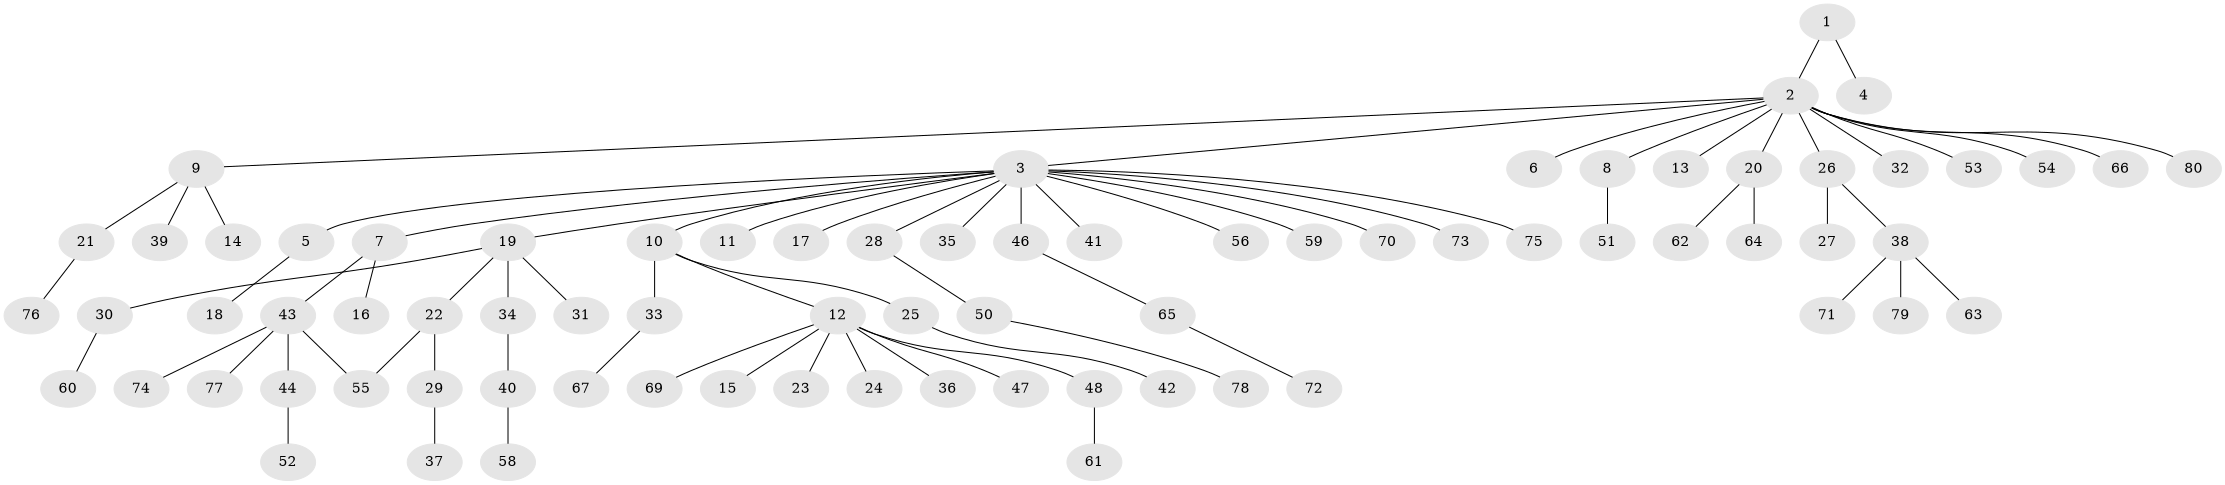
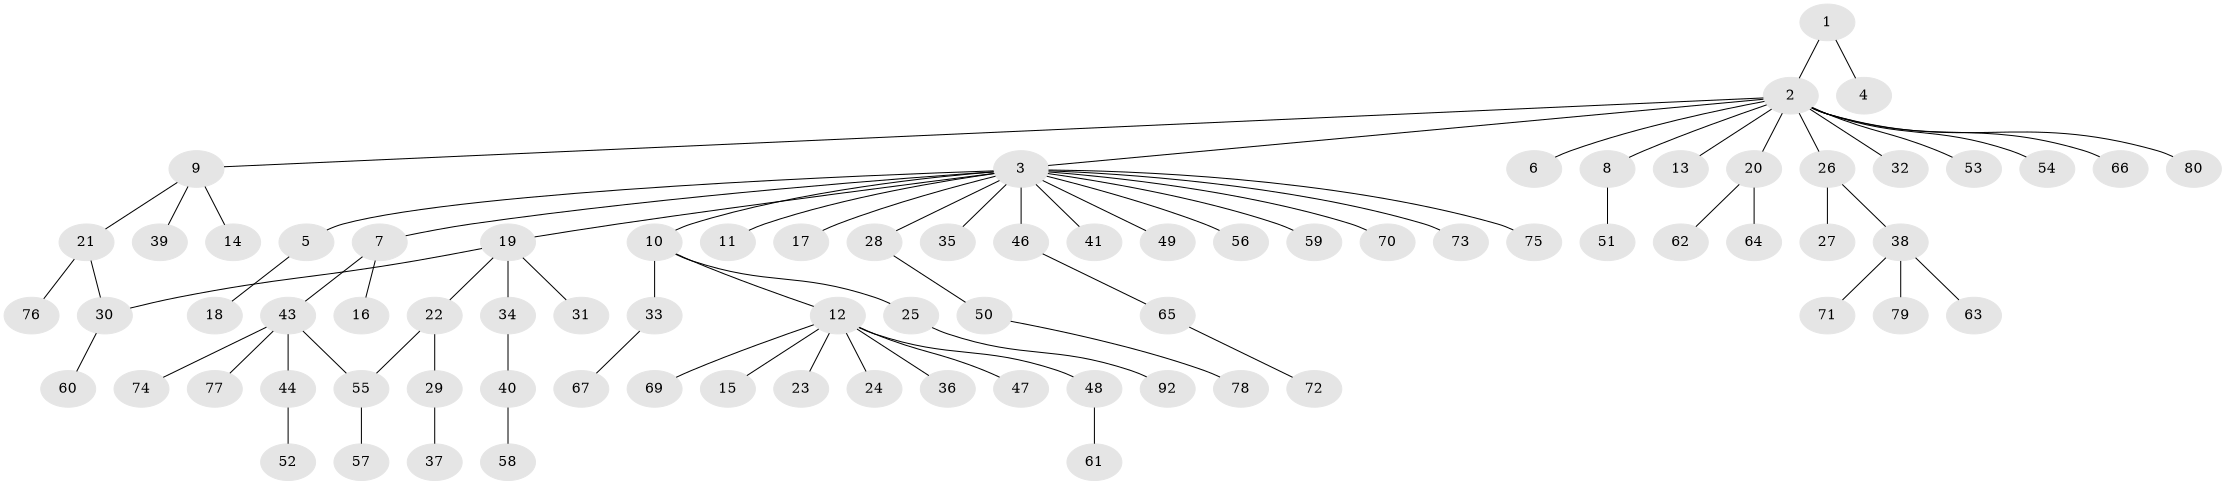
none -> (1168, 242)
none -> (96, 279)
(1168, 389) -> (1168, 389)
none -> (361, 462)
